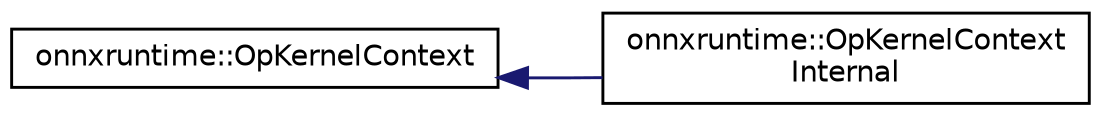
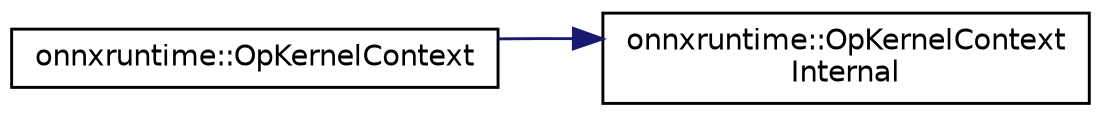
(565, 78) -> (536, 39)
